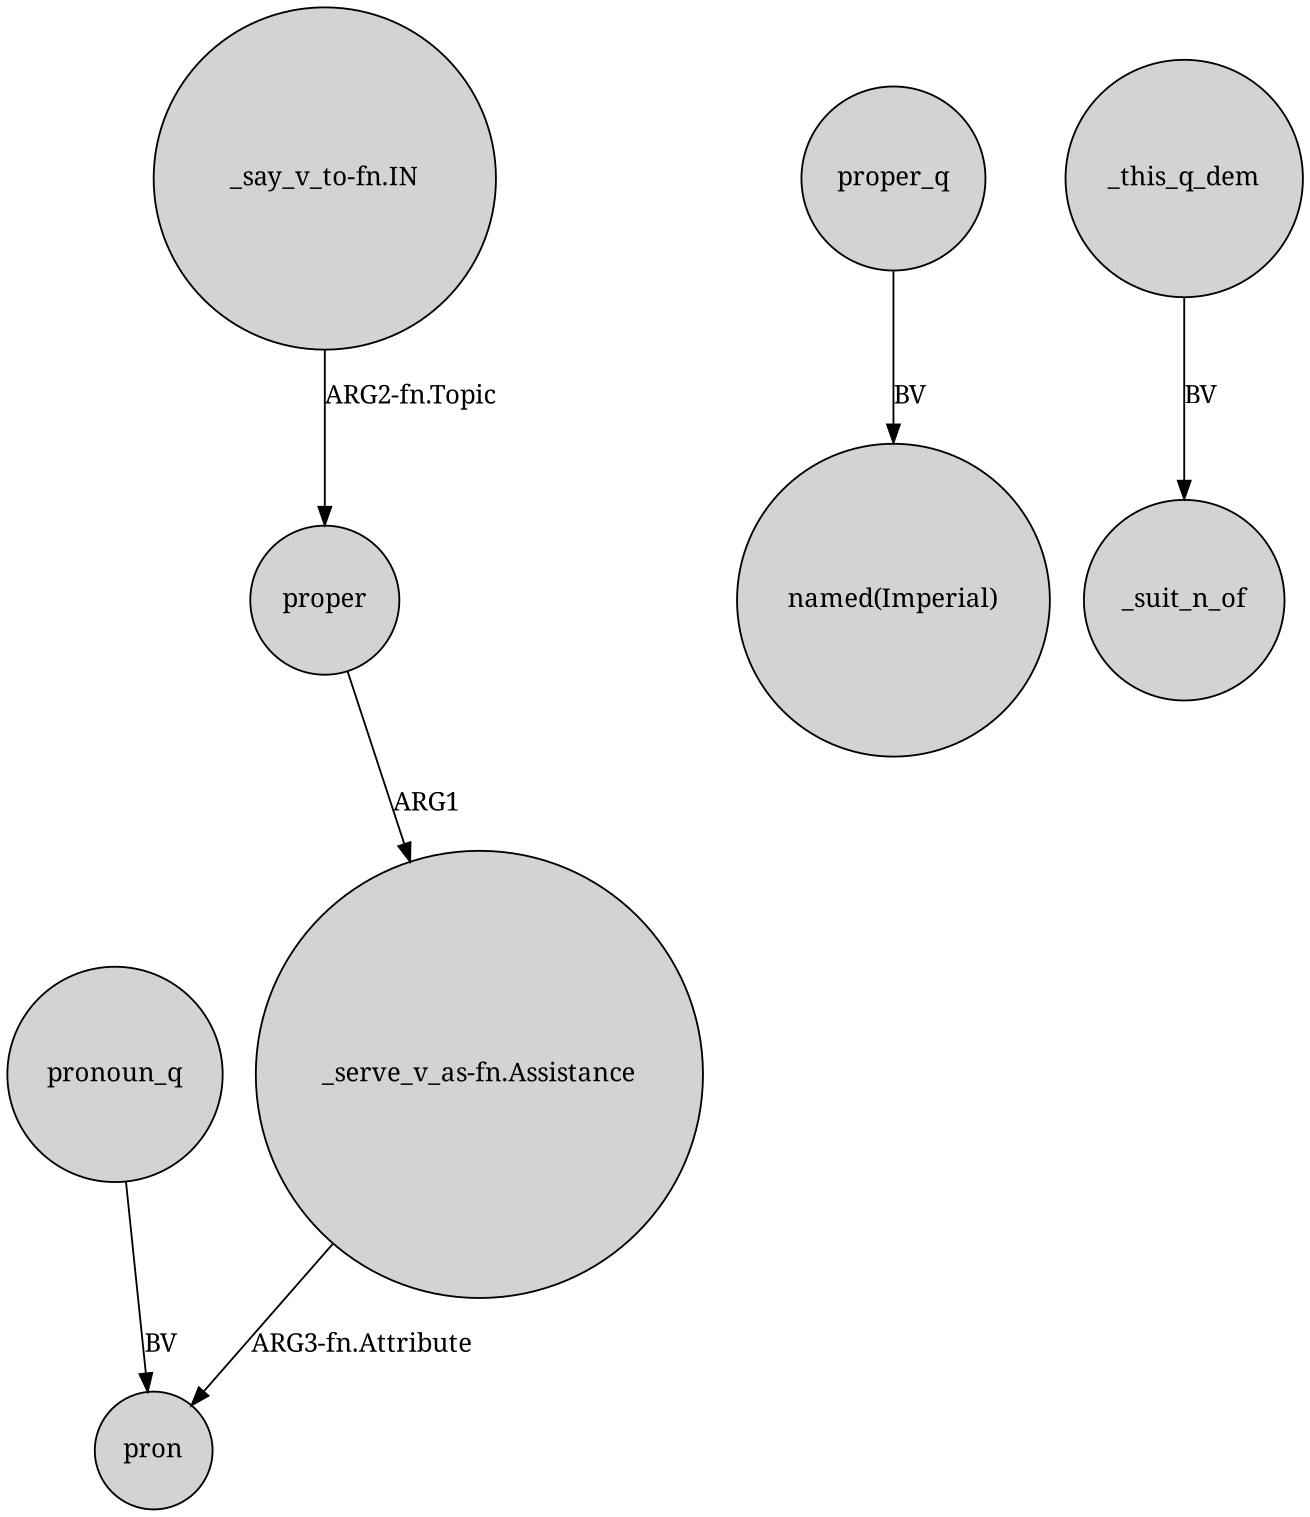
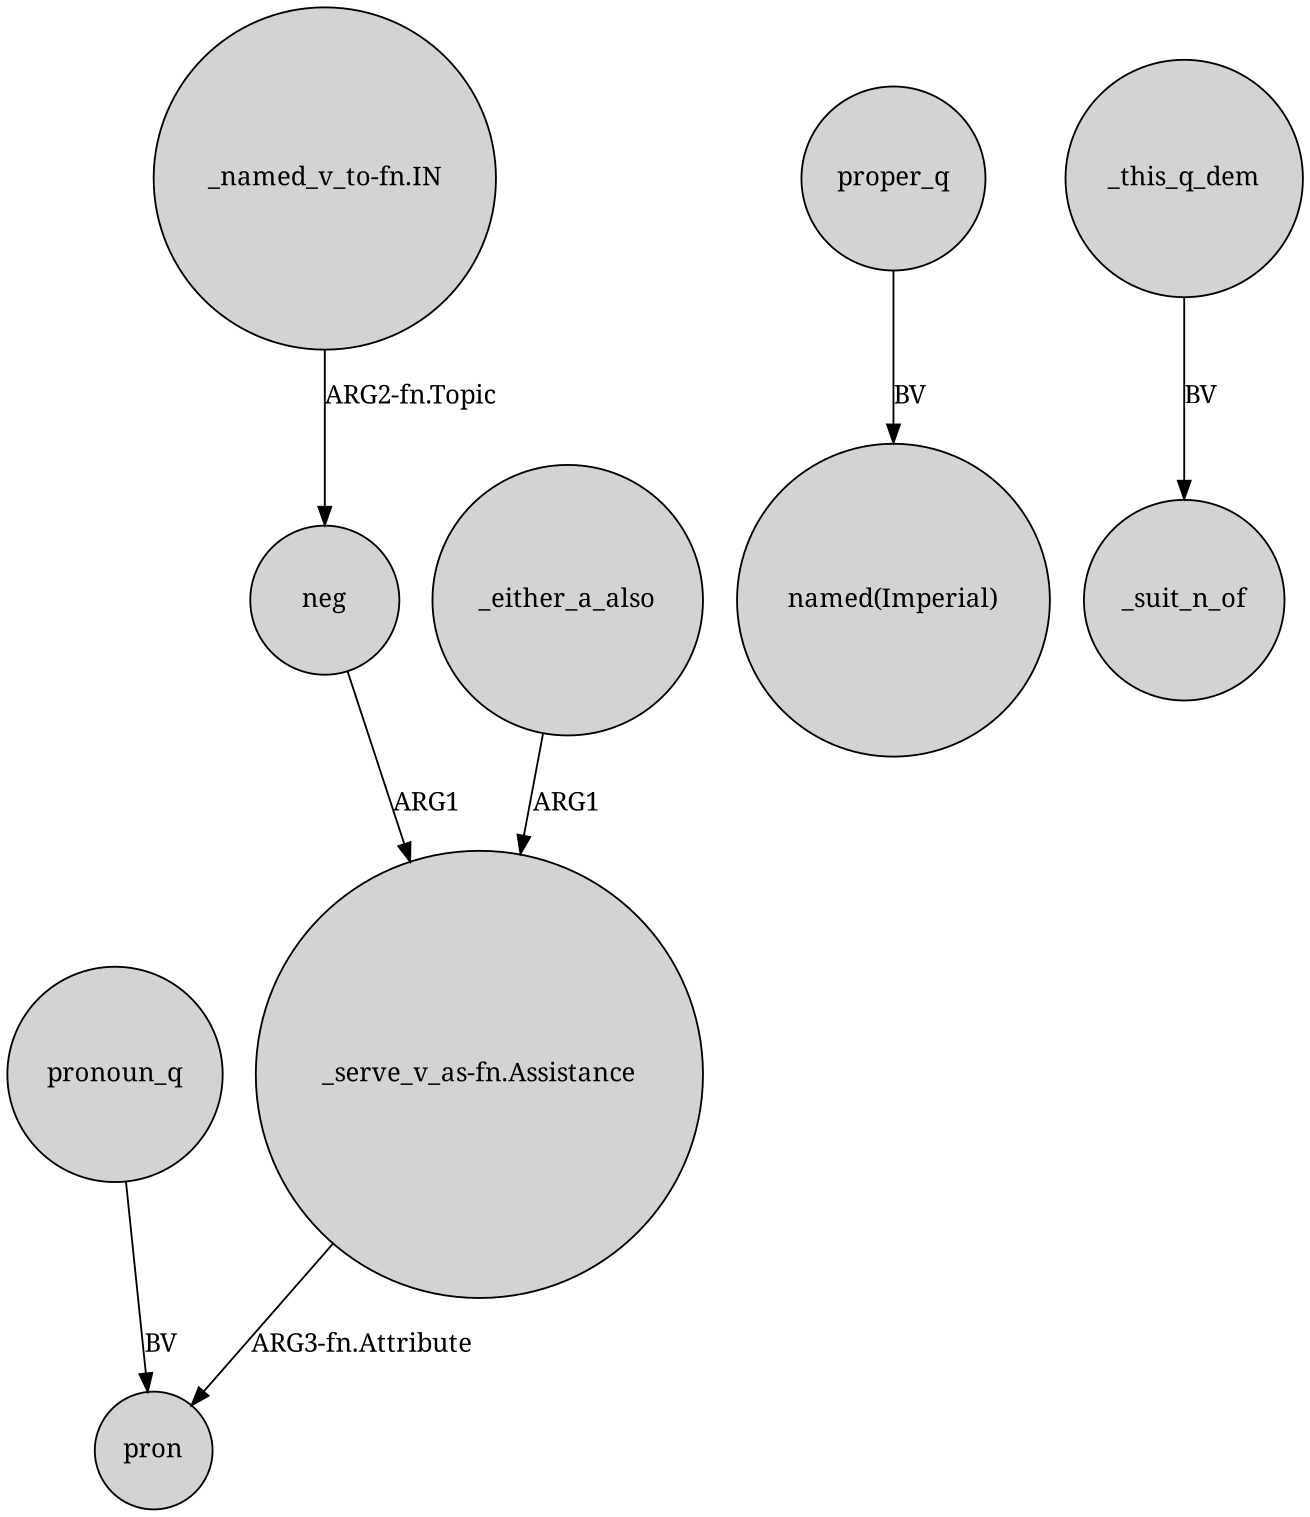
(325, 179) -> (325, 179)
(325, 600) -> (325, 600)
none -> (568, 600)
